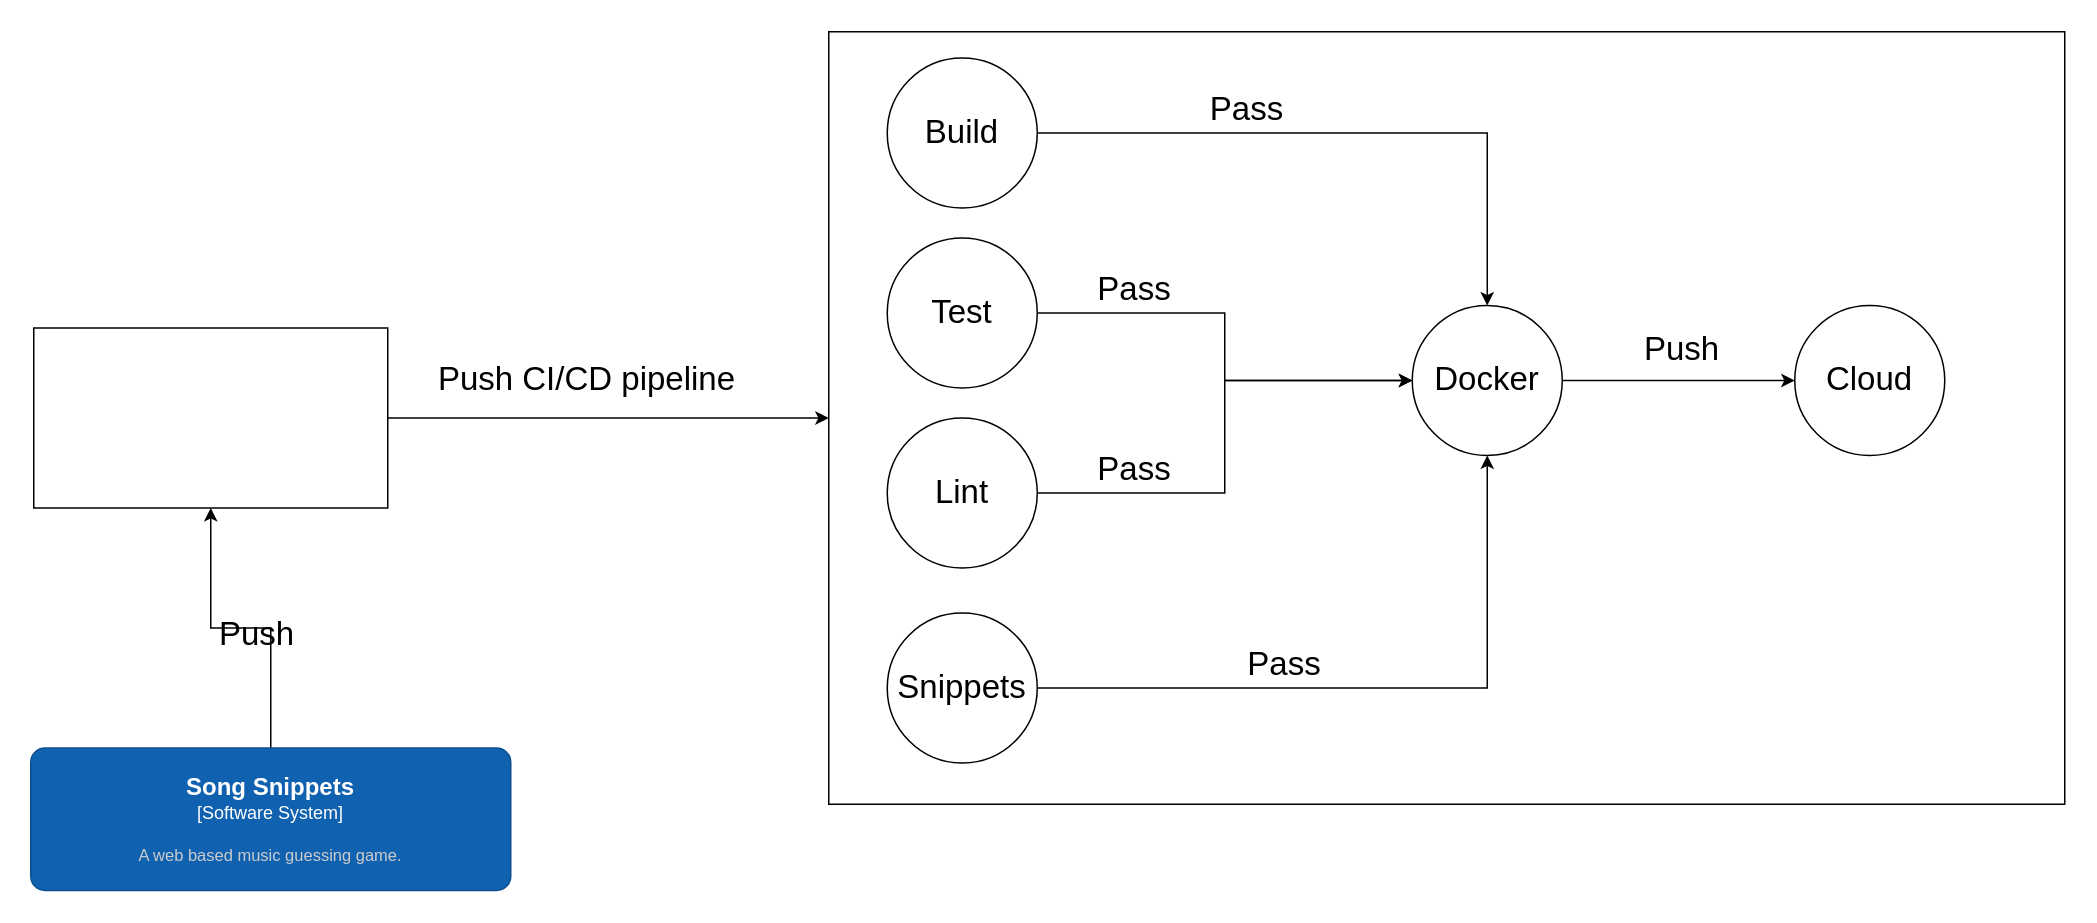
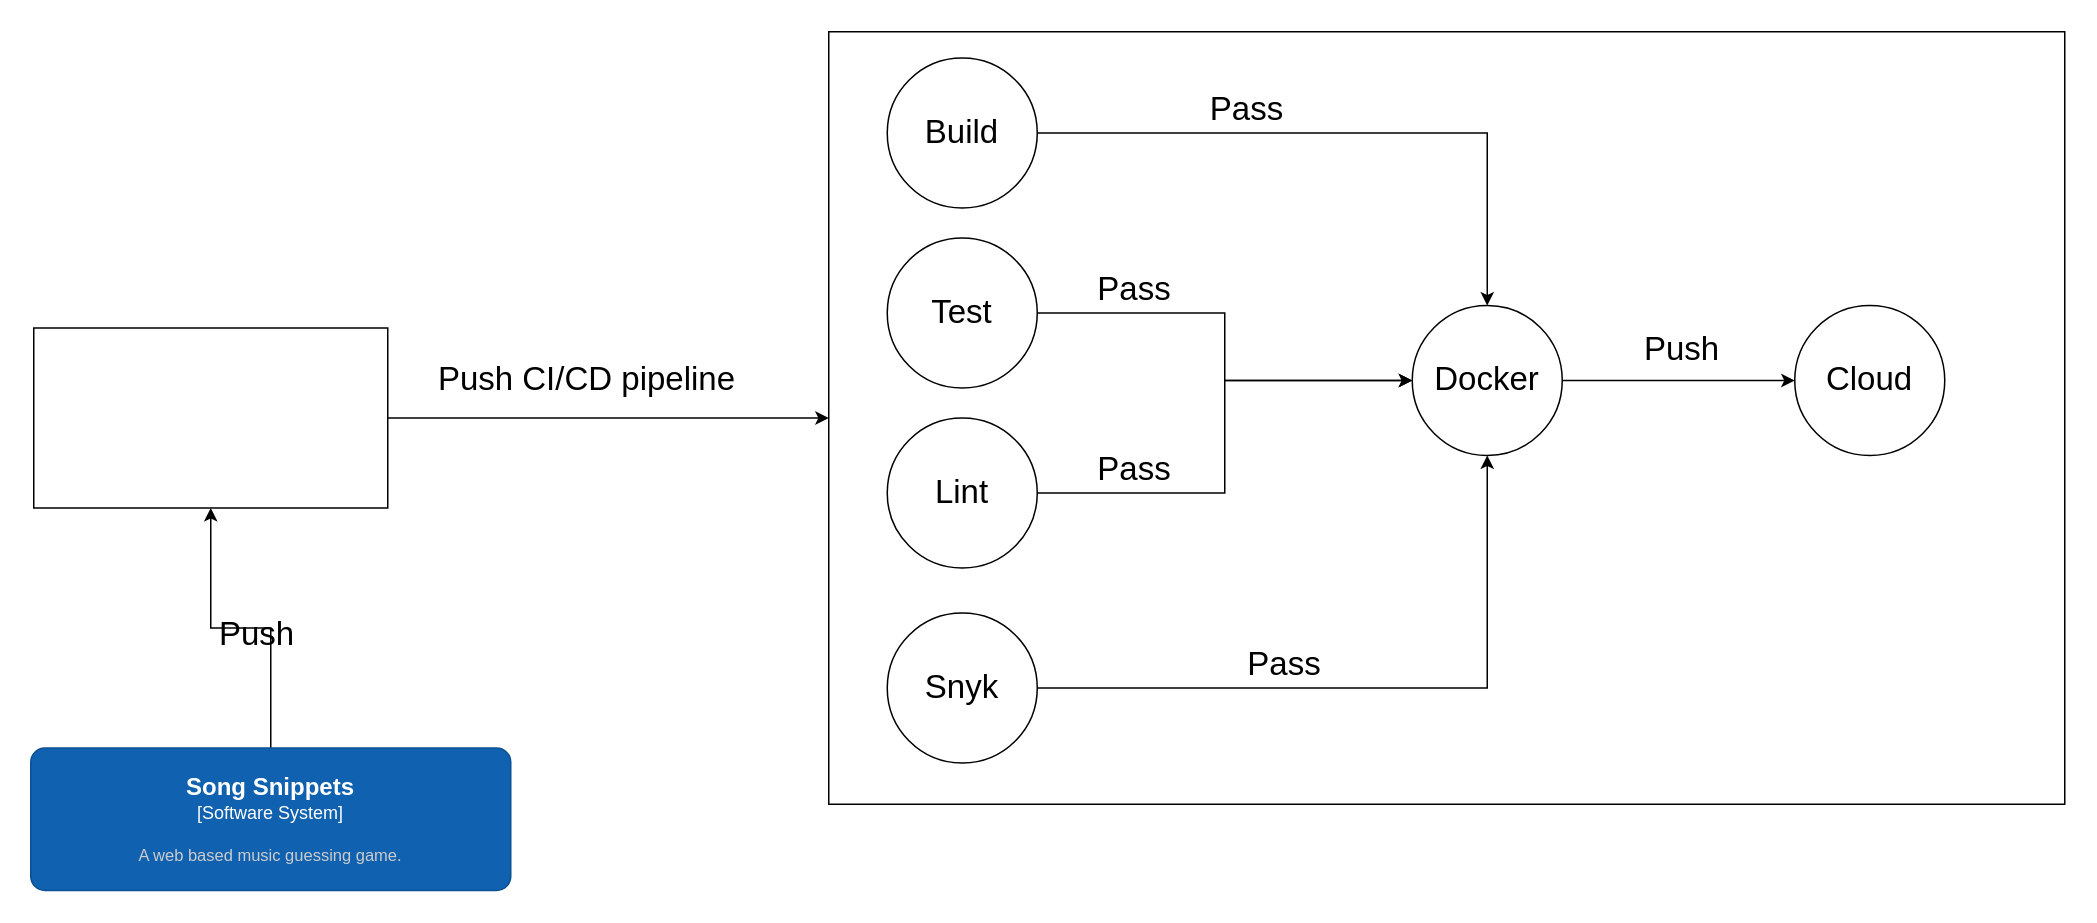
(962, 688) -> (962, 688)
